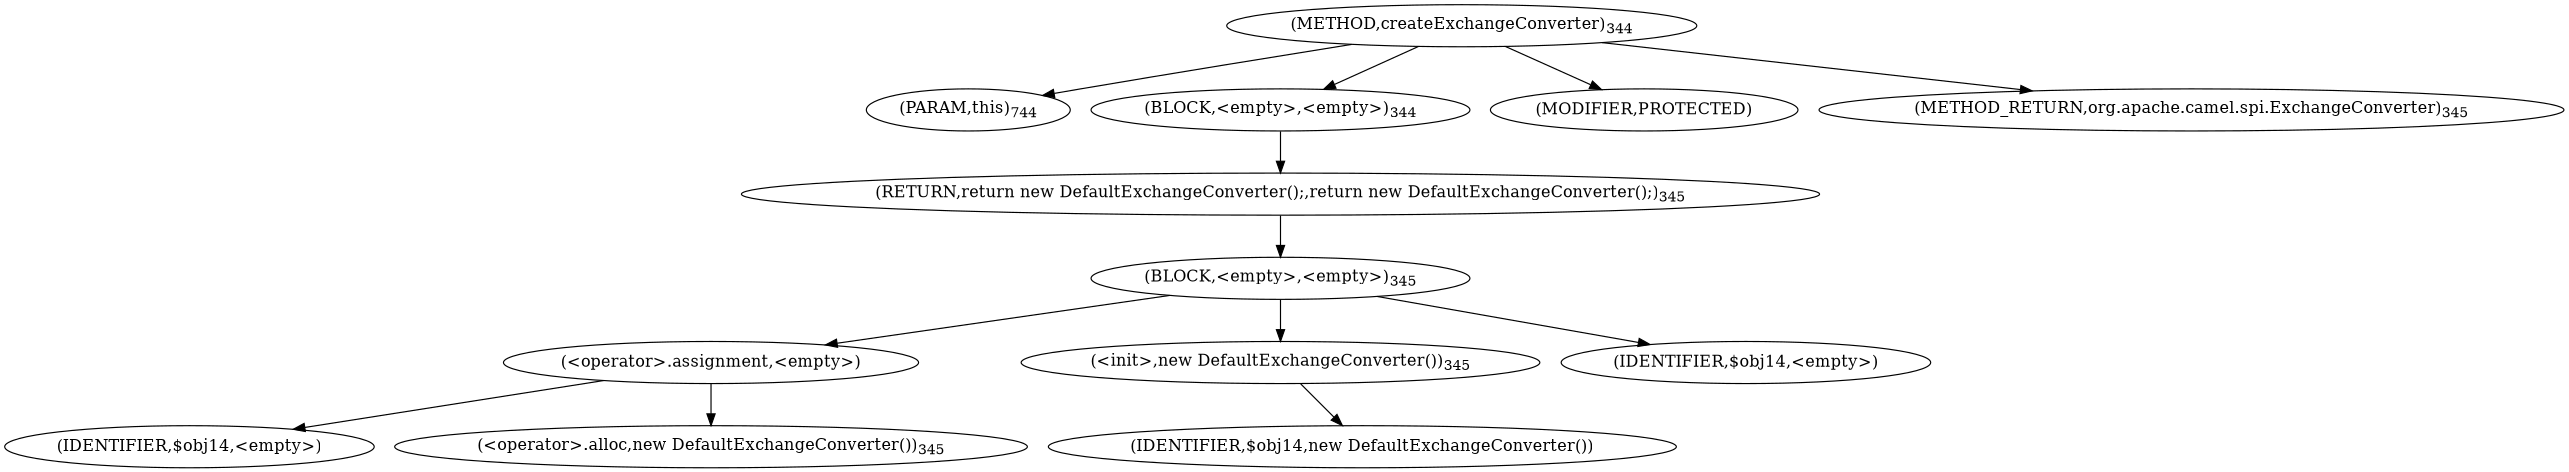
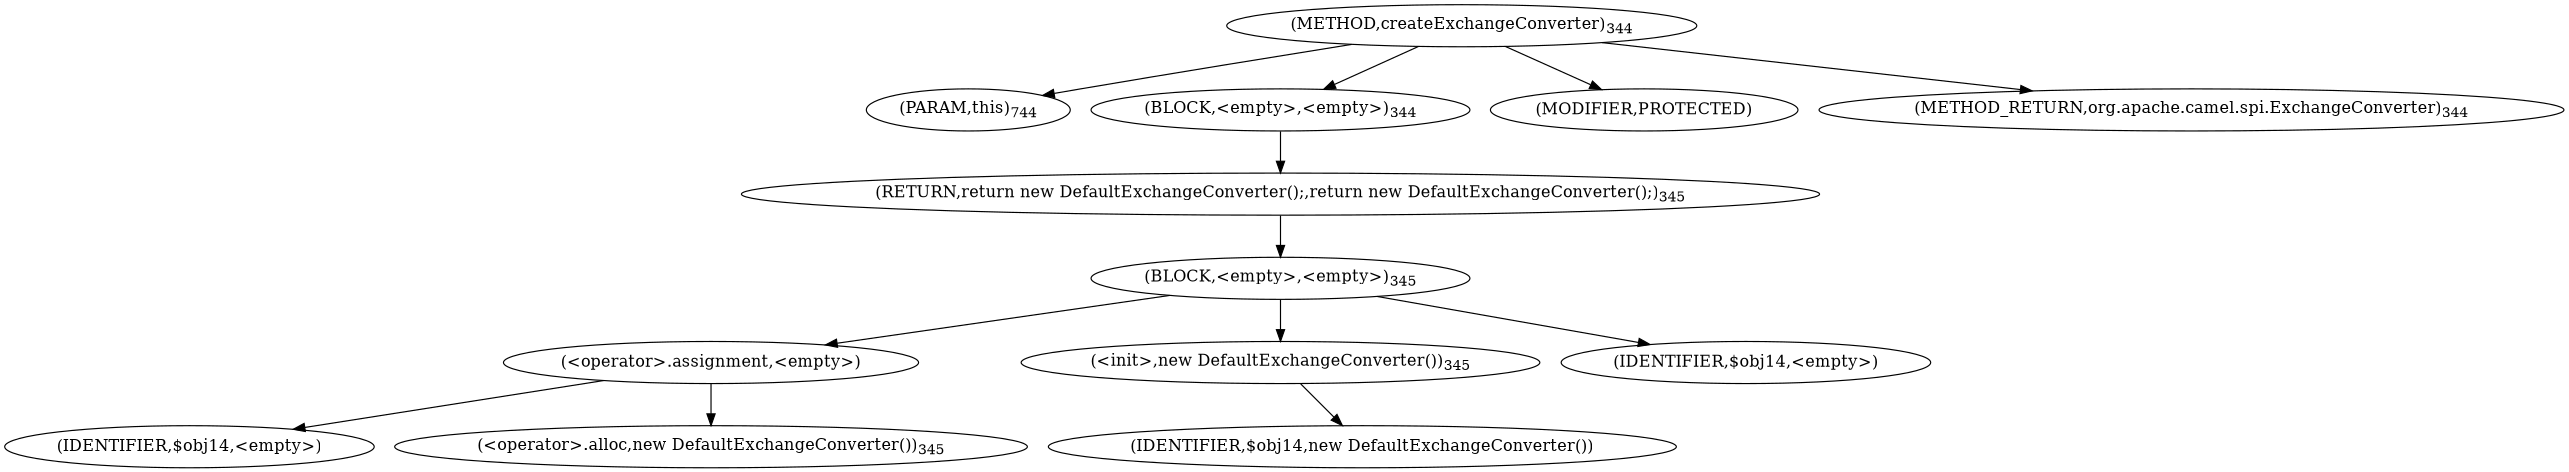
(2455, 108) -> (2455, 108)
